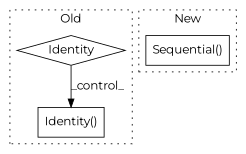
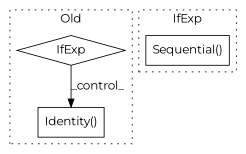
(188, 19) -> (188, 19)
(71, 50) -> (71, 50)
